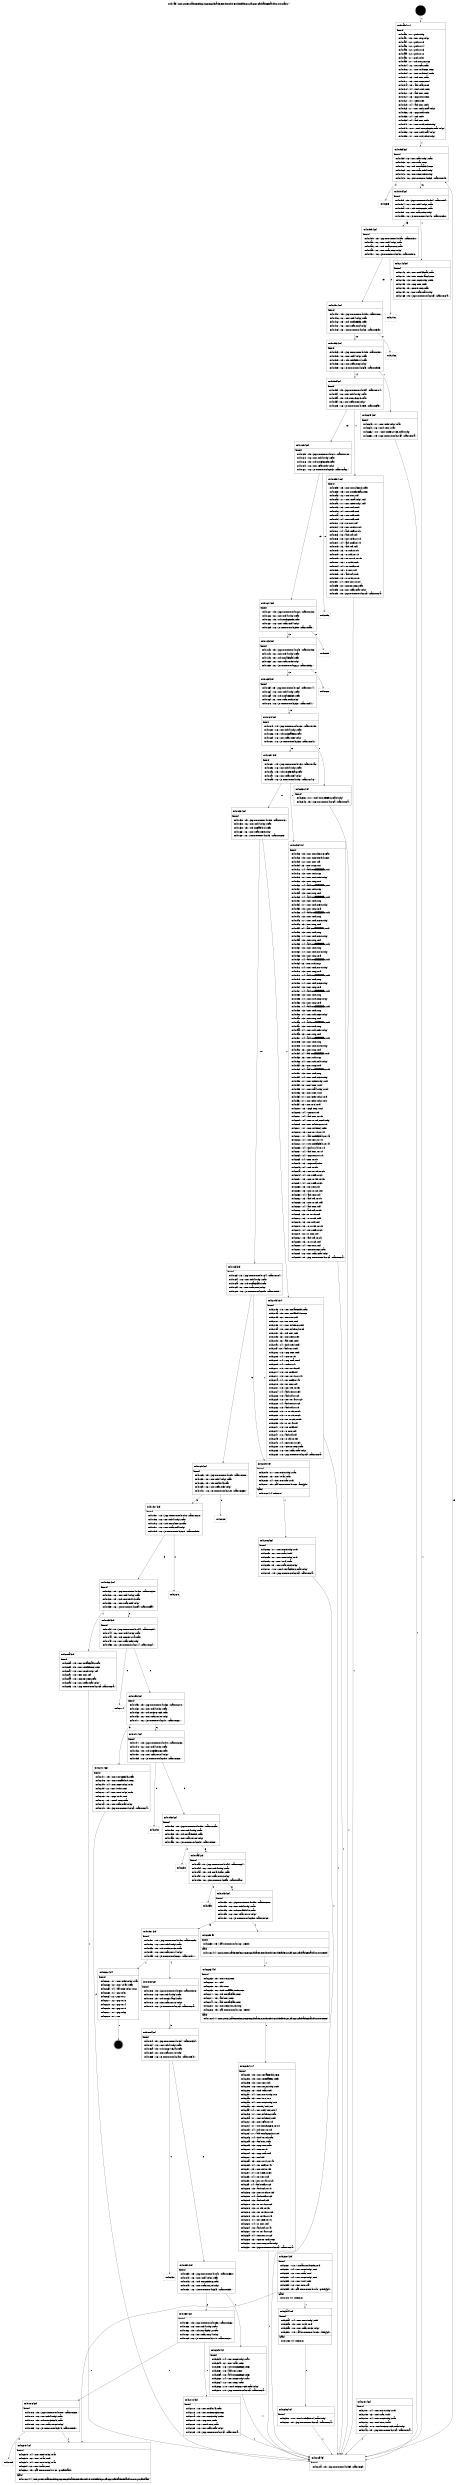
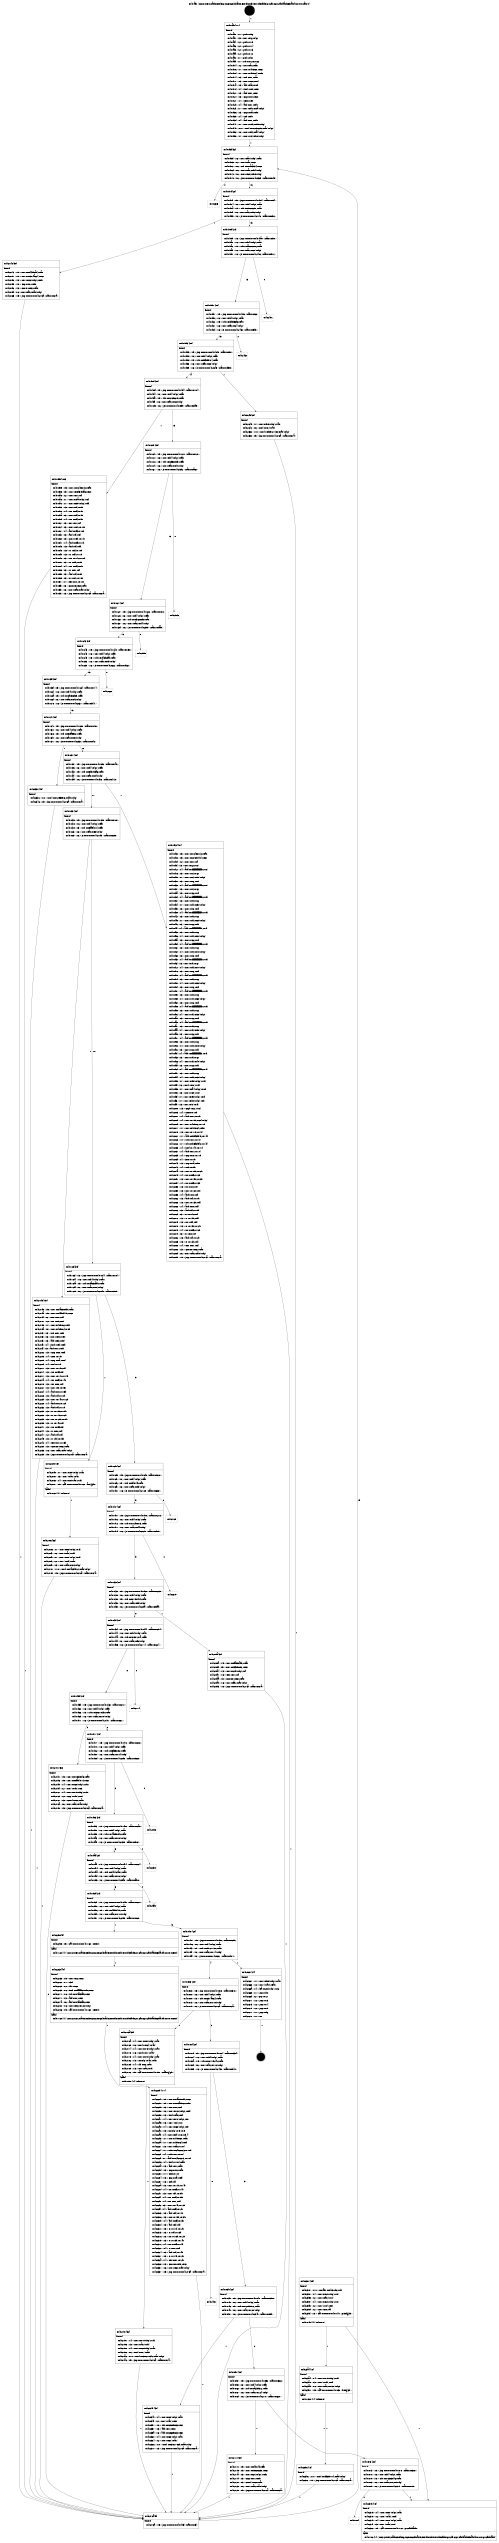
none -> (147, 2057)
